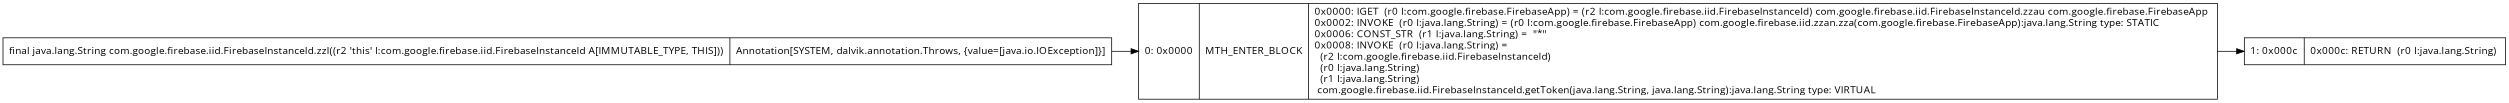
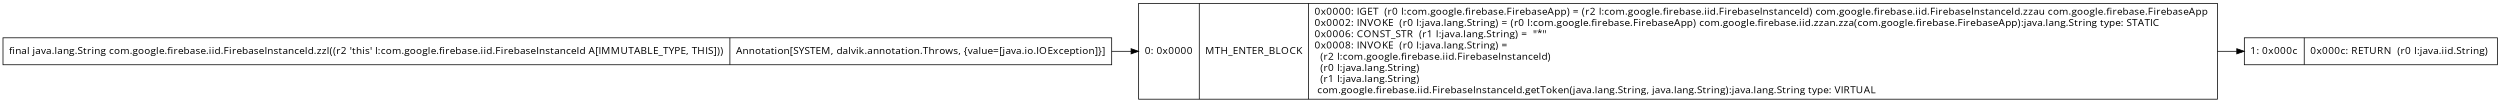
(2405, 51) -> (2401, 51)
